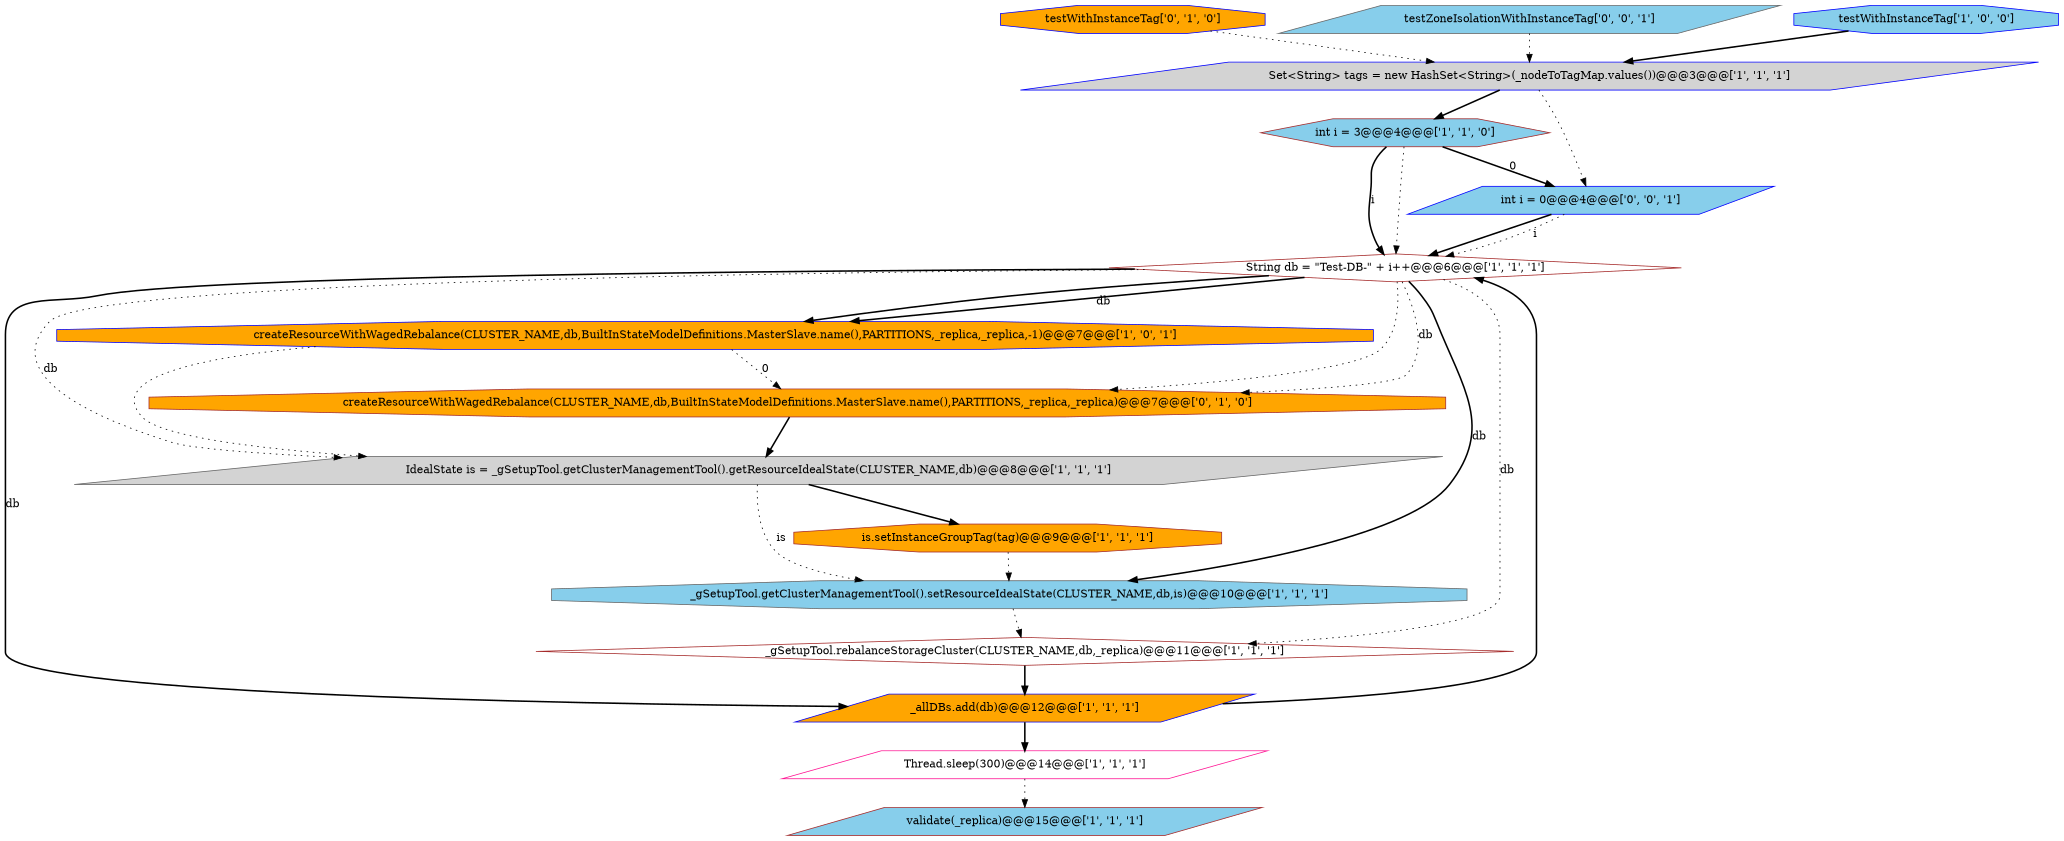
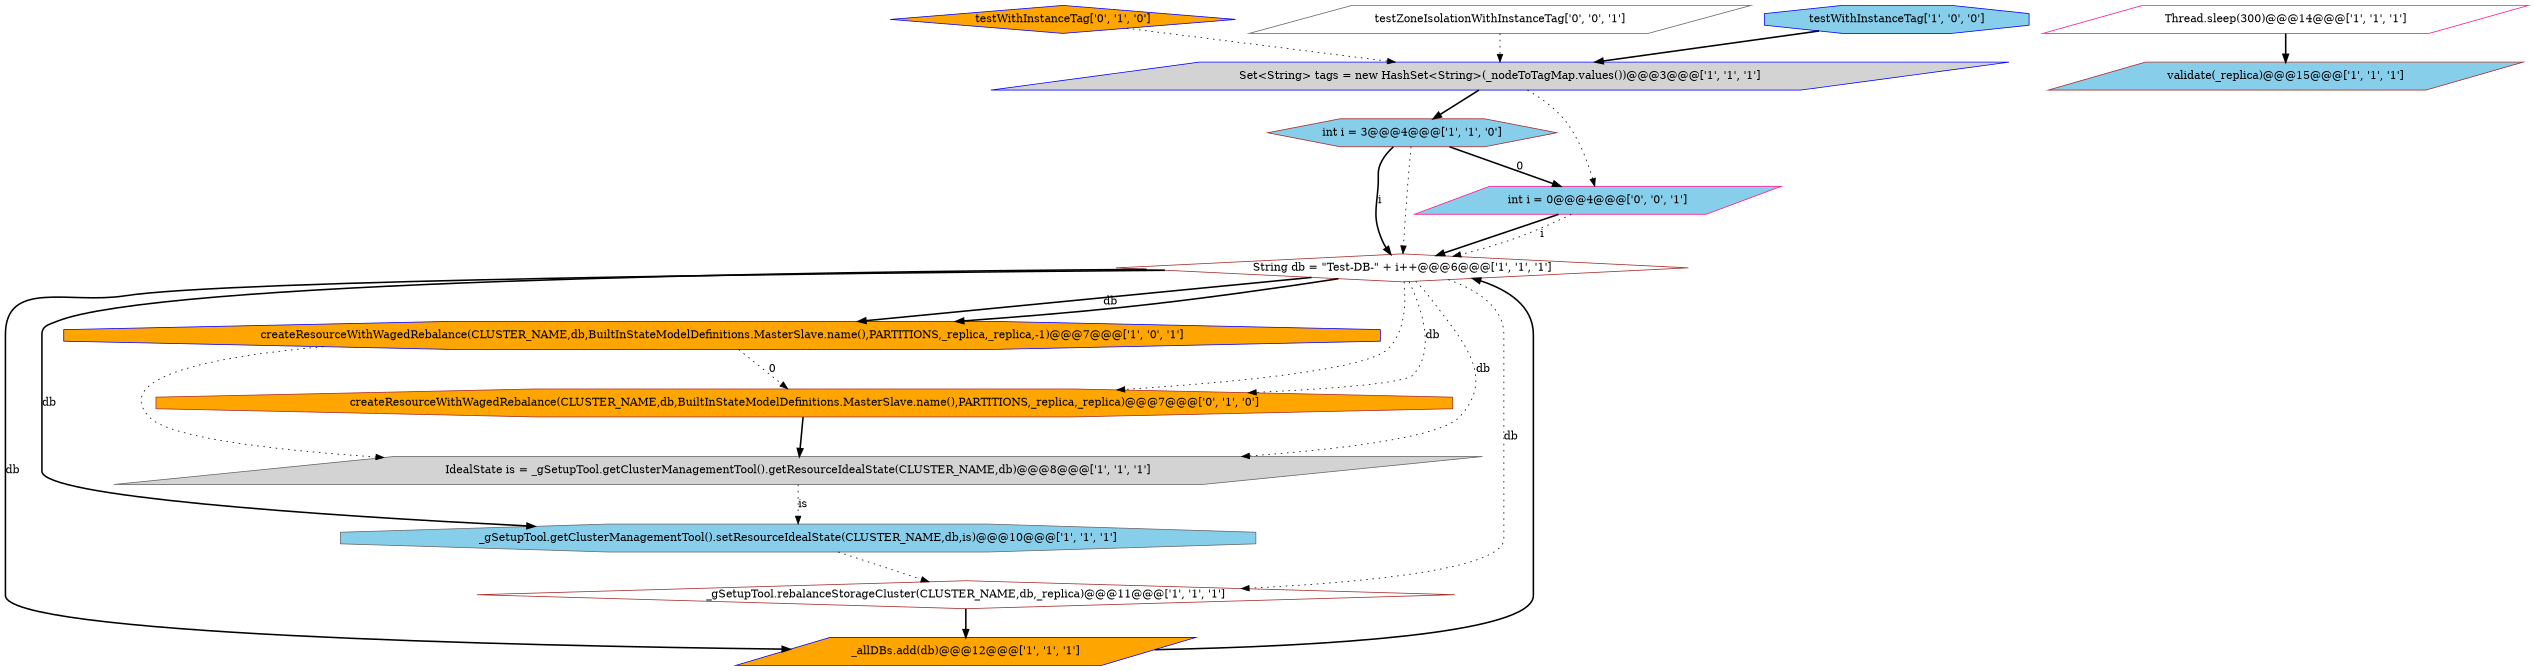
(1133, 19) -> (1063, 19)
(1529, 19) -> (1500, 19)
(1591, 200) -> (1598, 200)
(1008, 538) -> none
(1025, 733) -> none
(1025, 789) -> (2286, 44)
